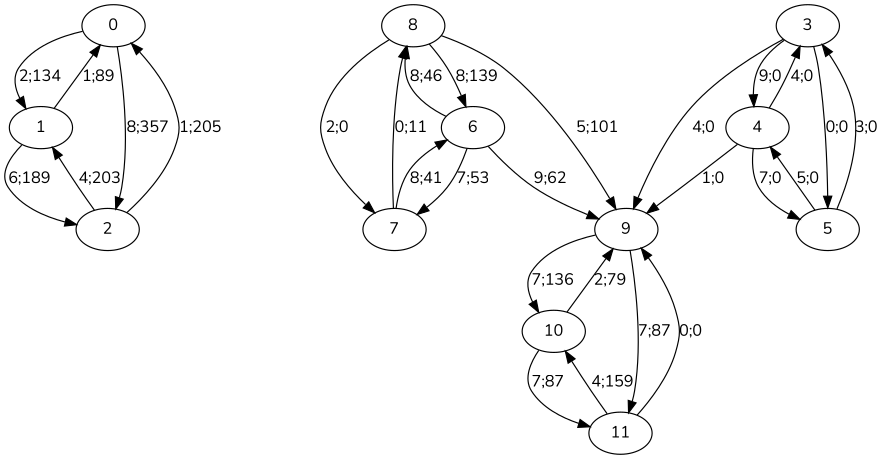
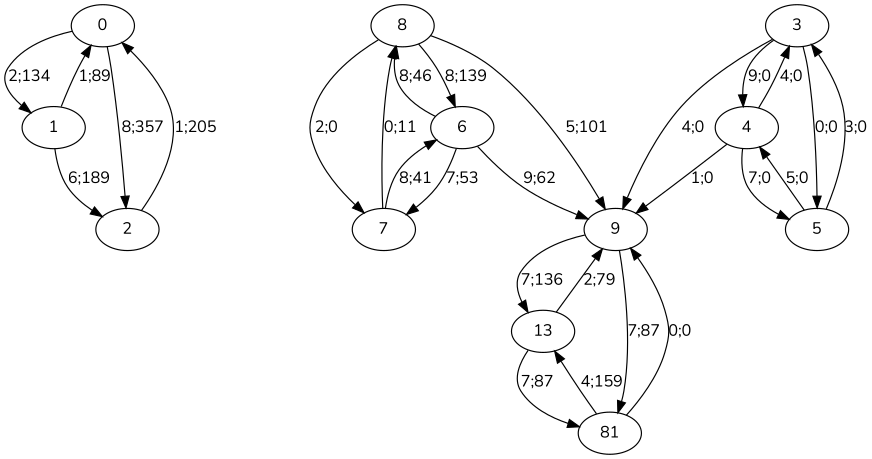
(76, 184) -> none
(554, 331) -> (543, 331)
(621, 433) -> (610, 433)
